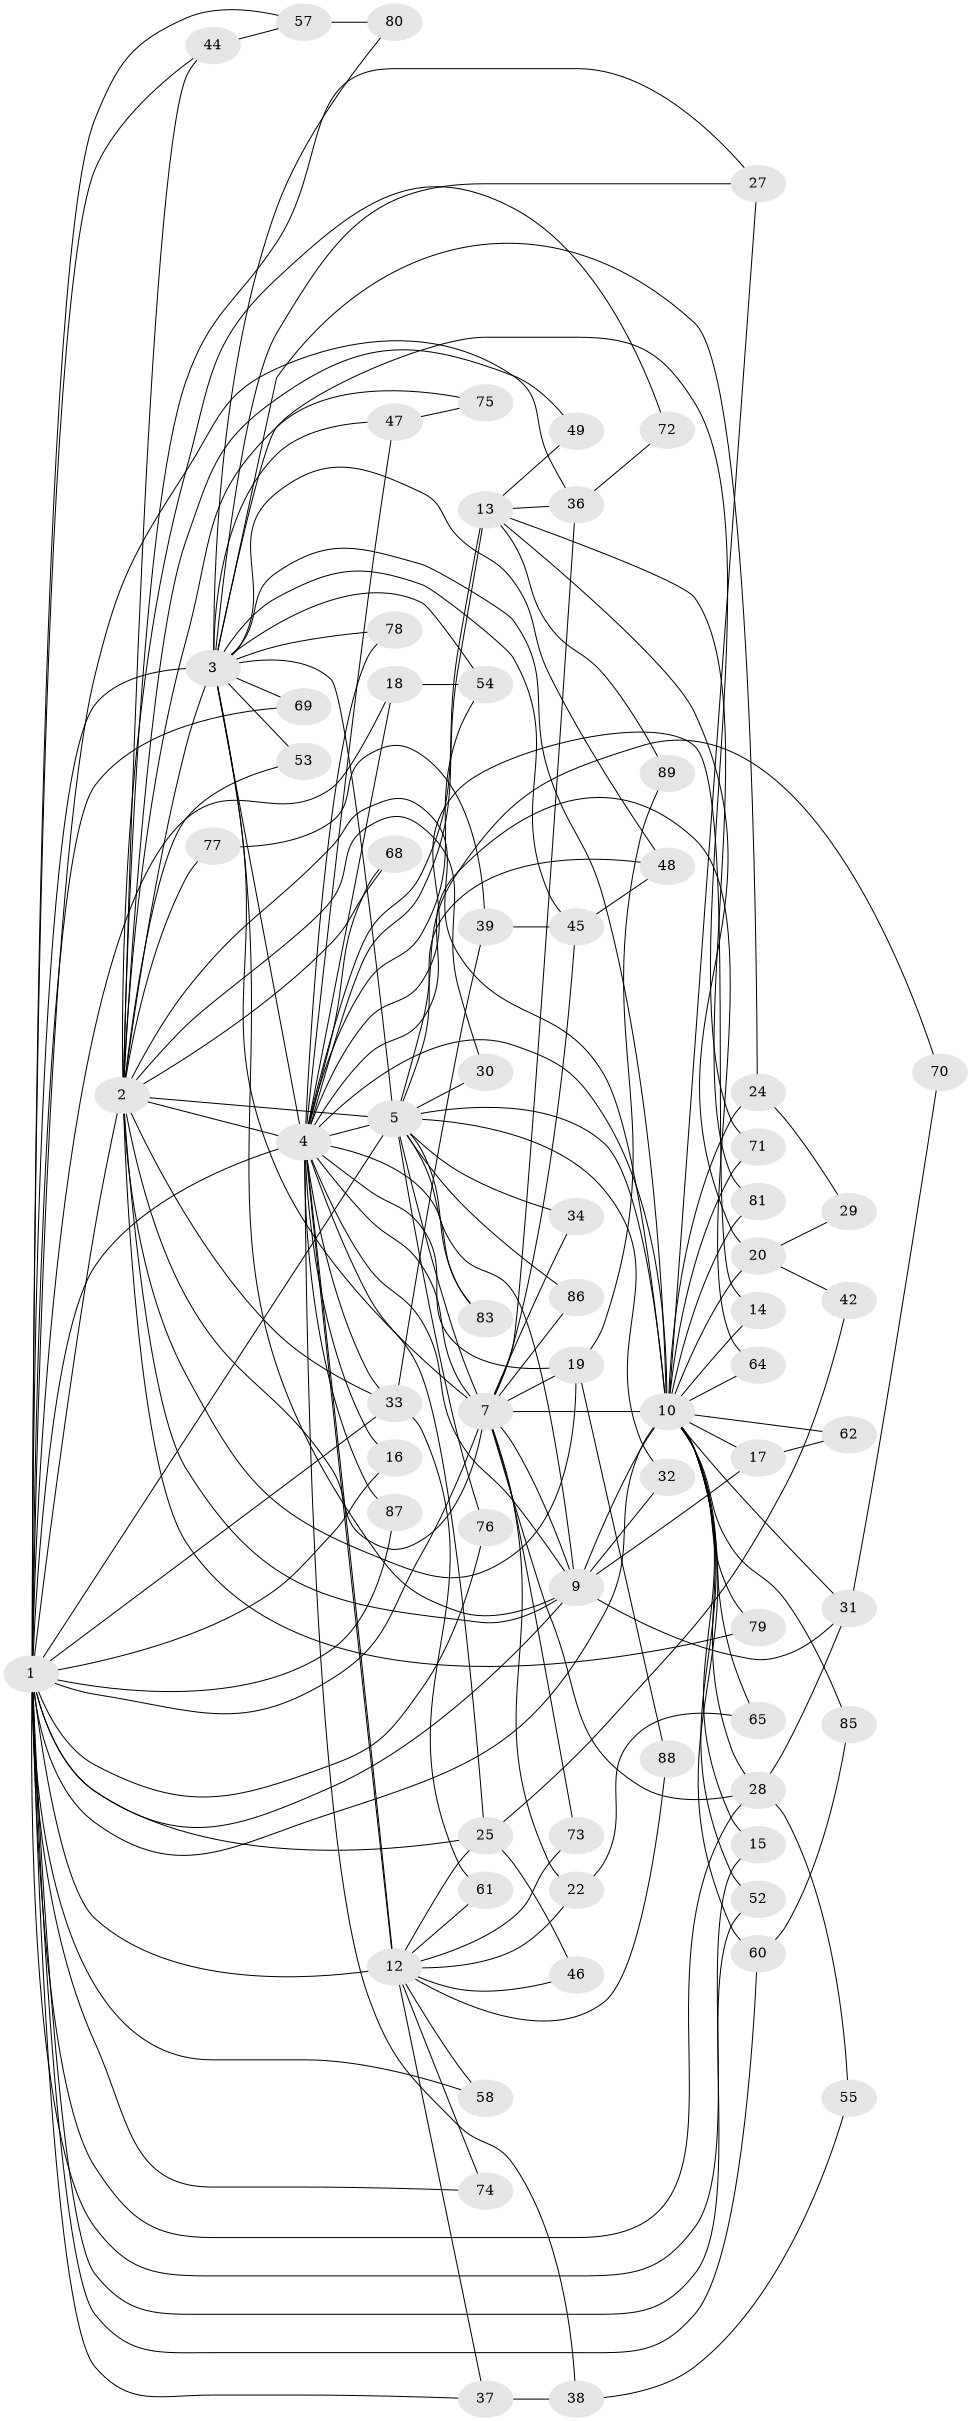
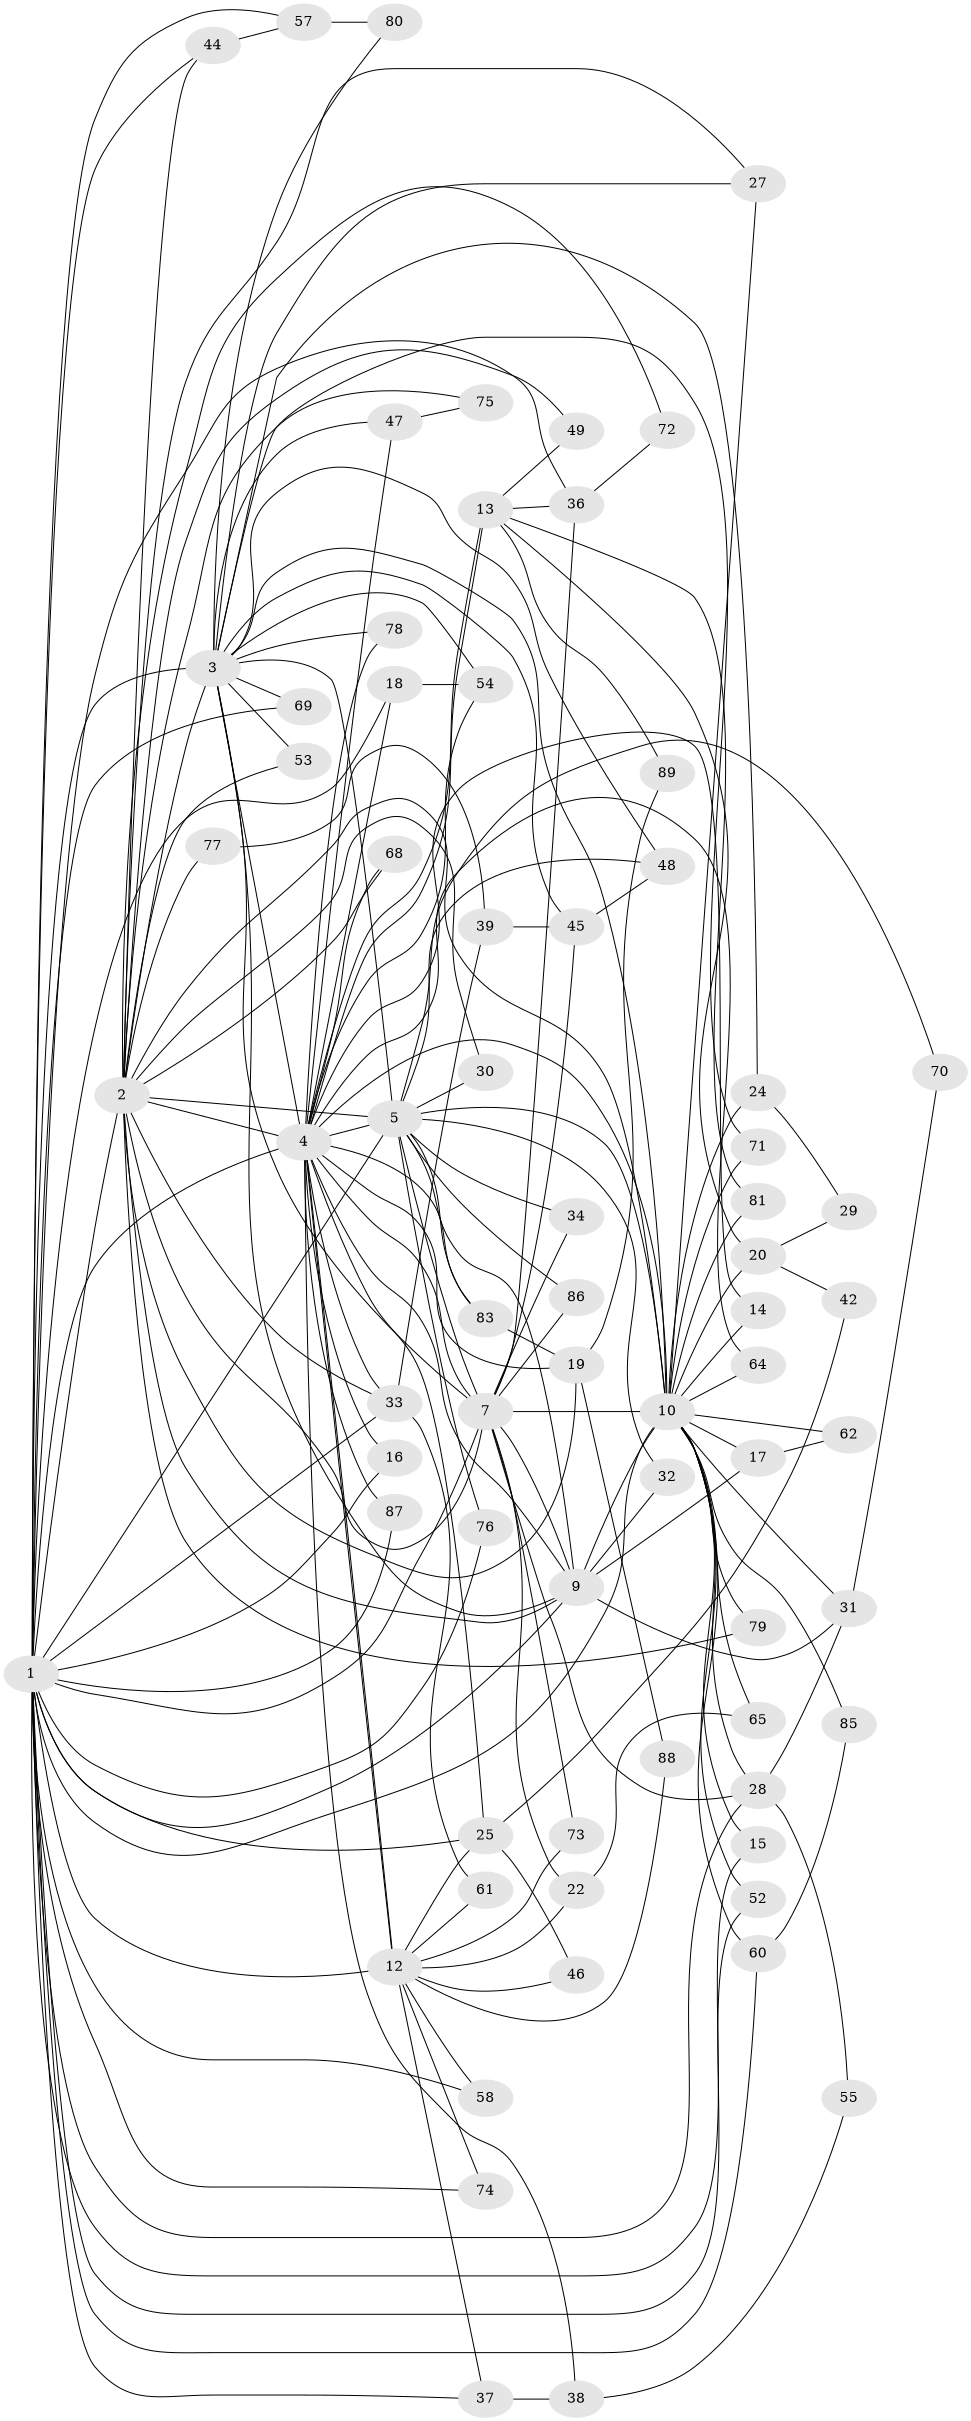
(531, 1388) -> (525, 1339)
